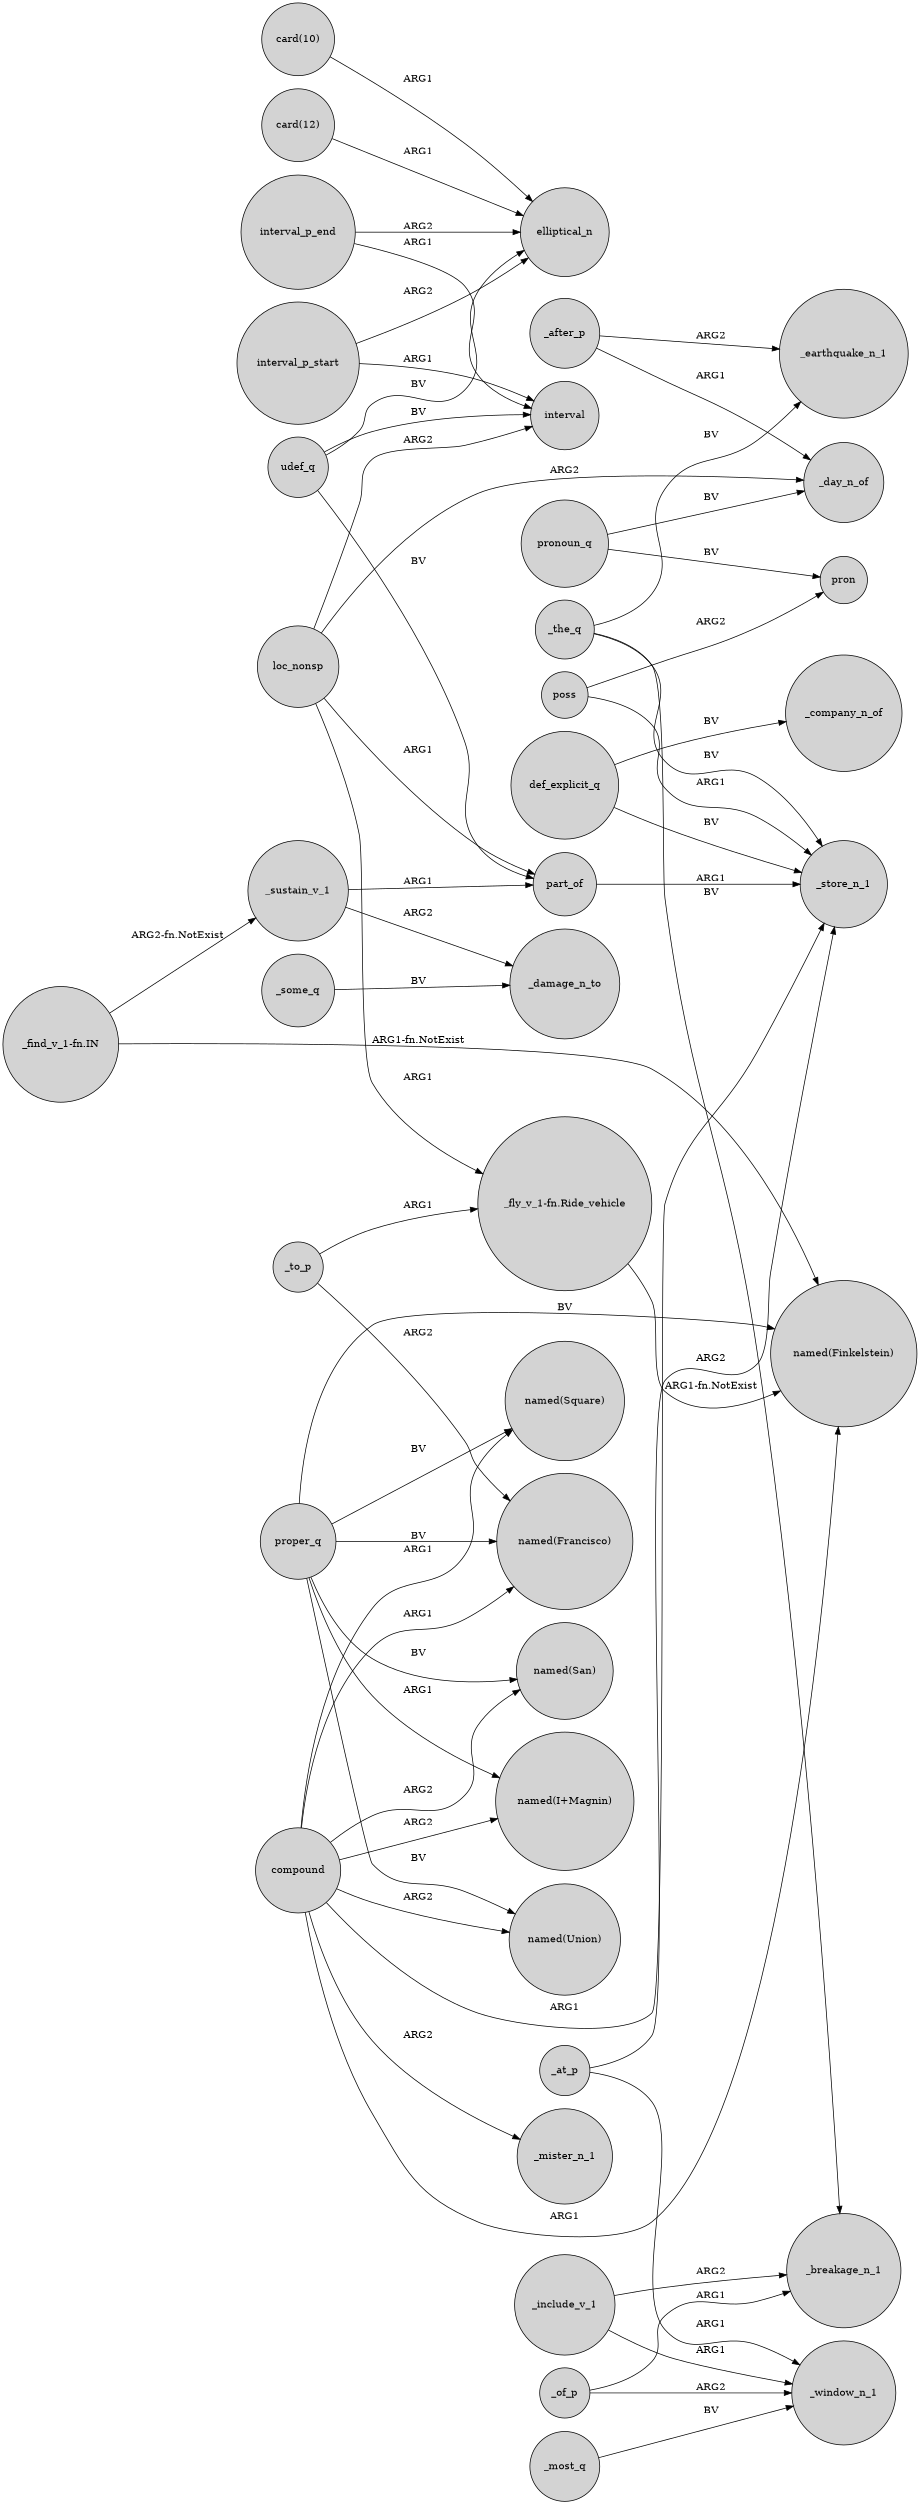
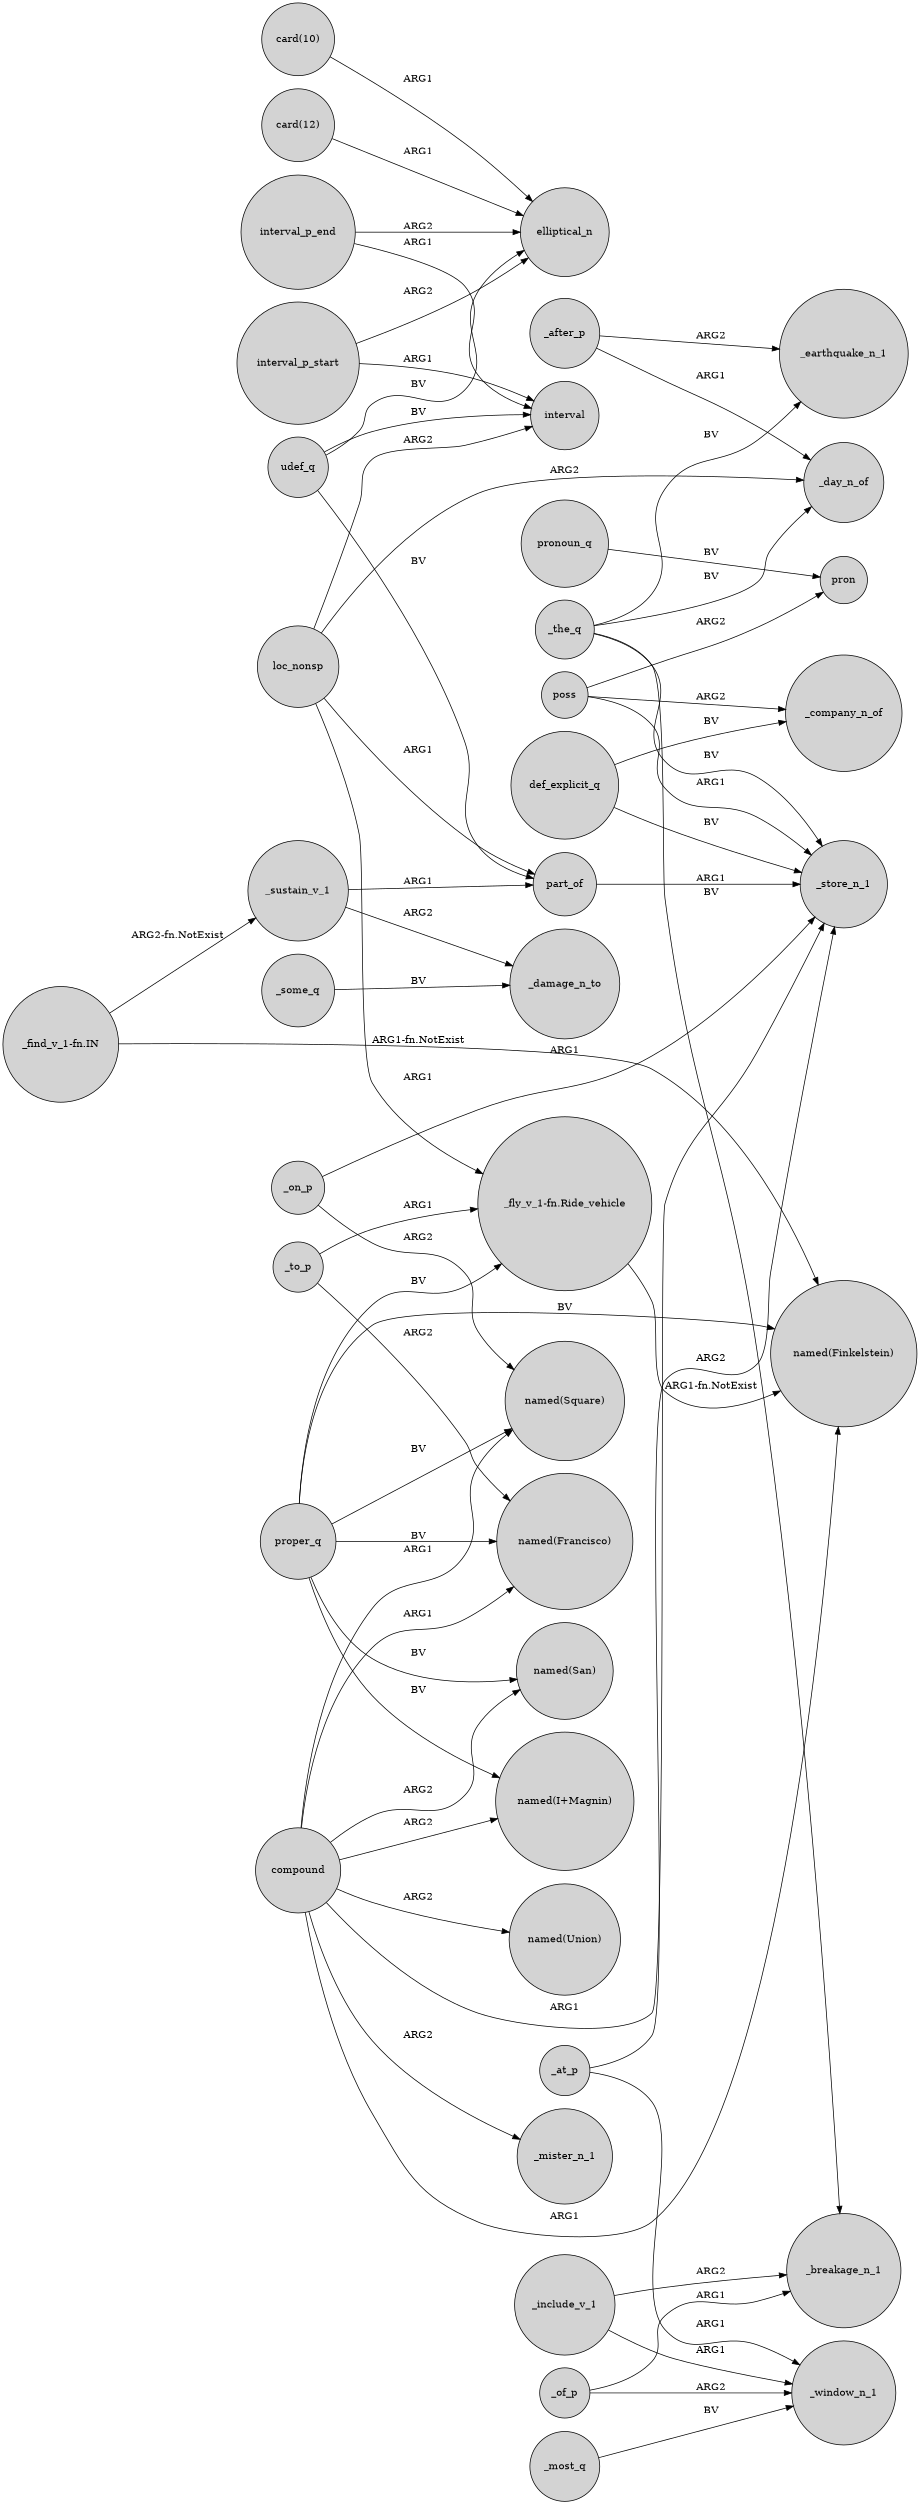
(702, 514) -> (720, 599)
none -> (683, 703)
none -> (298, 1188)
(418, 1690) -> (418, 1690)
(354, 1793) -> (346, 1337)
